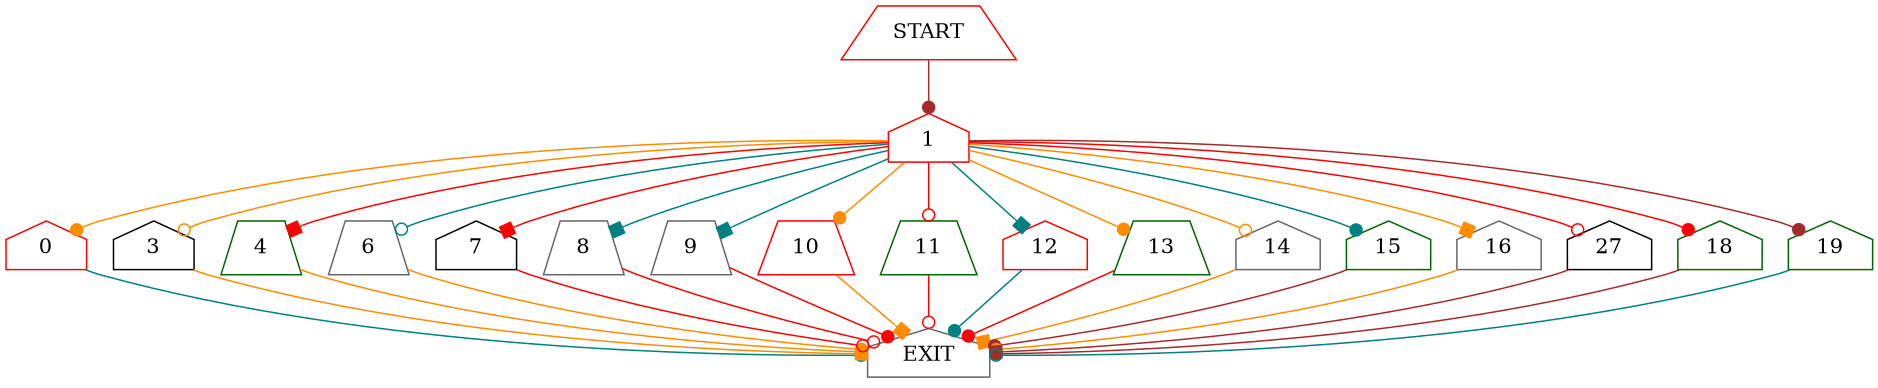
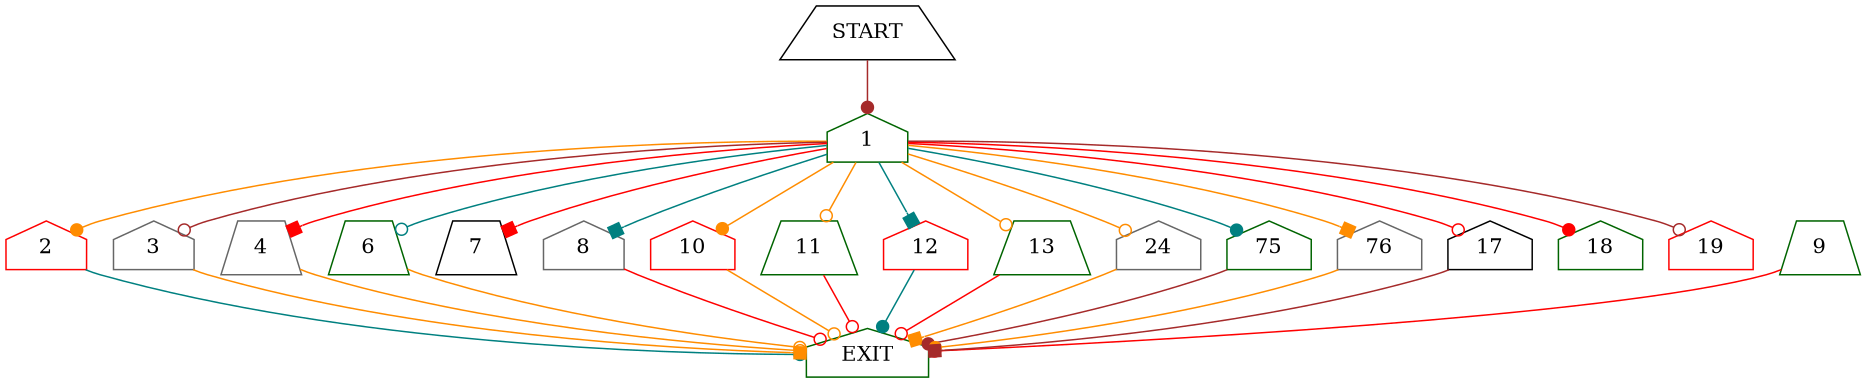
(929, 33) -> (867, 33)
(929, 140) -> (867, 140)
(1384, 157) -> (1294, 159)
(536, 161) -> (505, 164)
(929, 186) -> (843, 186)
(810, 192) -> none
(1043, 193) -> (951, 192)
(46, 248) -> (46, 248)
(154, 248) -> (154, 248)
(261, 248) -> (261, 248)
(369, 248) -> (369, 248)
(476, 248) -> (476, 248)
(584, 248) -> (584, 248)
(691, 248) -> (1820, 248)
(806, 248) -> (693, 248)
(1278, 248) -> (1159, 248)
(1389, 248) -> (1269, 248)
(1499, 248) -> (1380, 248)
(1610, 248) -> (1490, 248)
(1830, 248) -> (1711, 248)
(866, 300) -> (778, 300)
(1044, 302) -> (953, 303)
(685, 315) -> none
(629, 321) -> (599, 318)
(1344, 333) -> none
(1399, 338) -> none
(929, 355) -> (867, 355)
